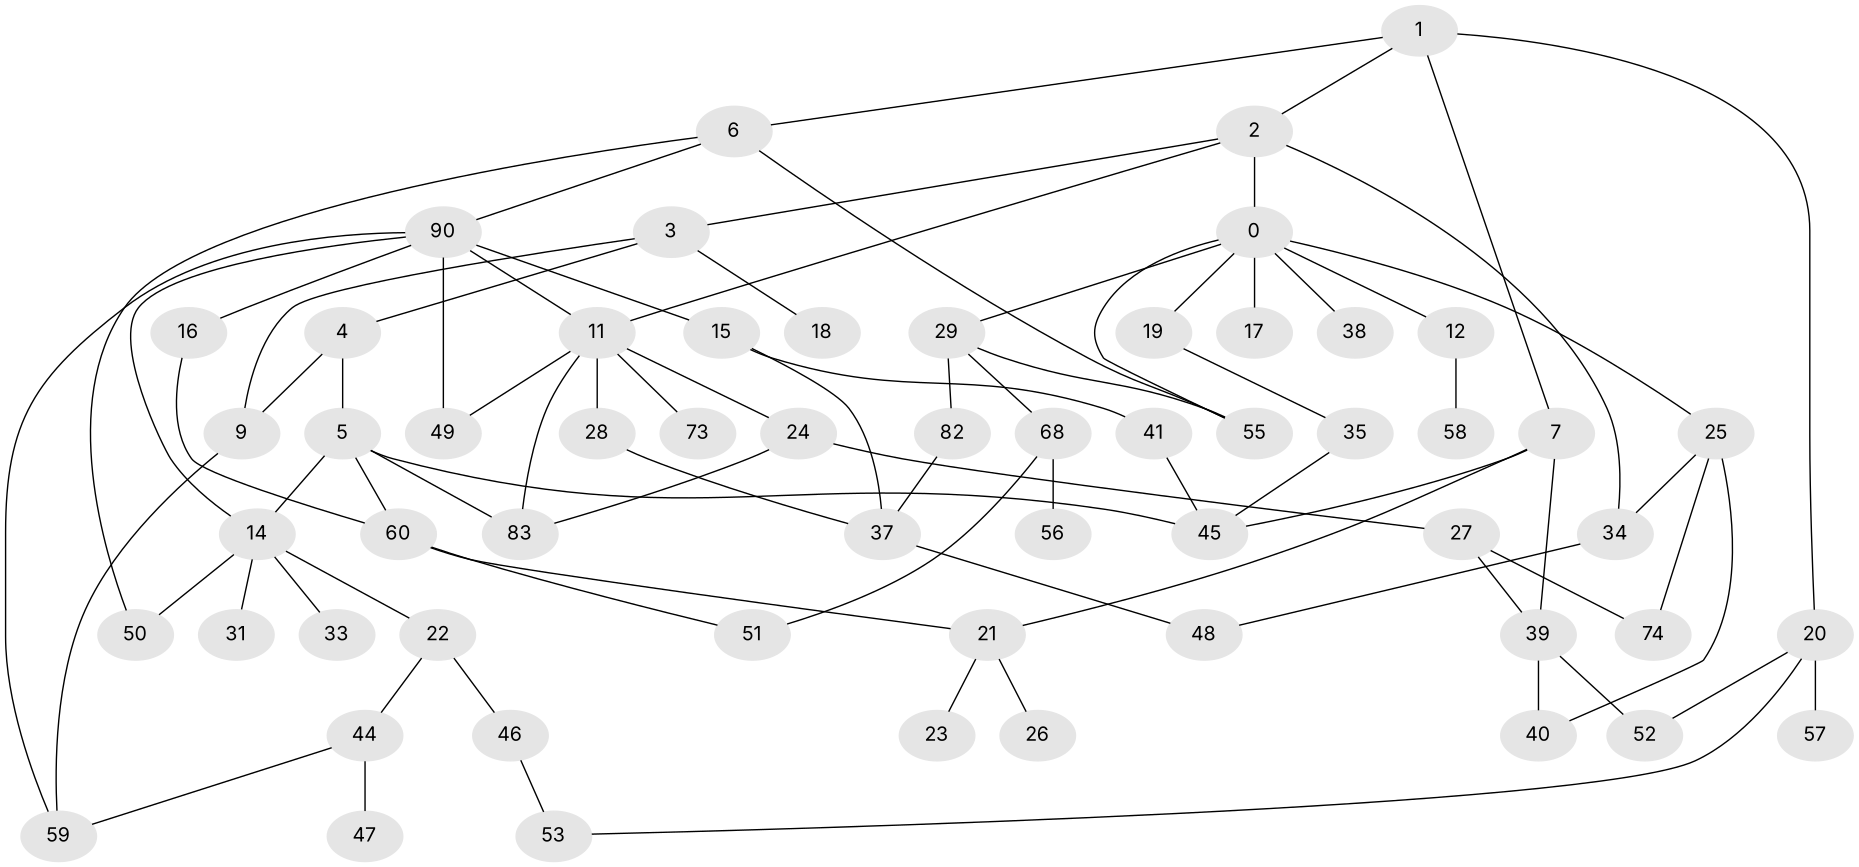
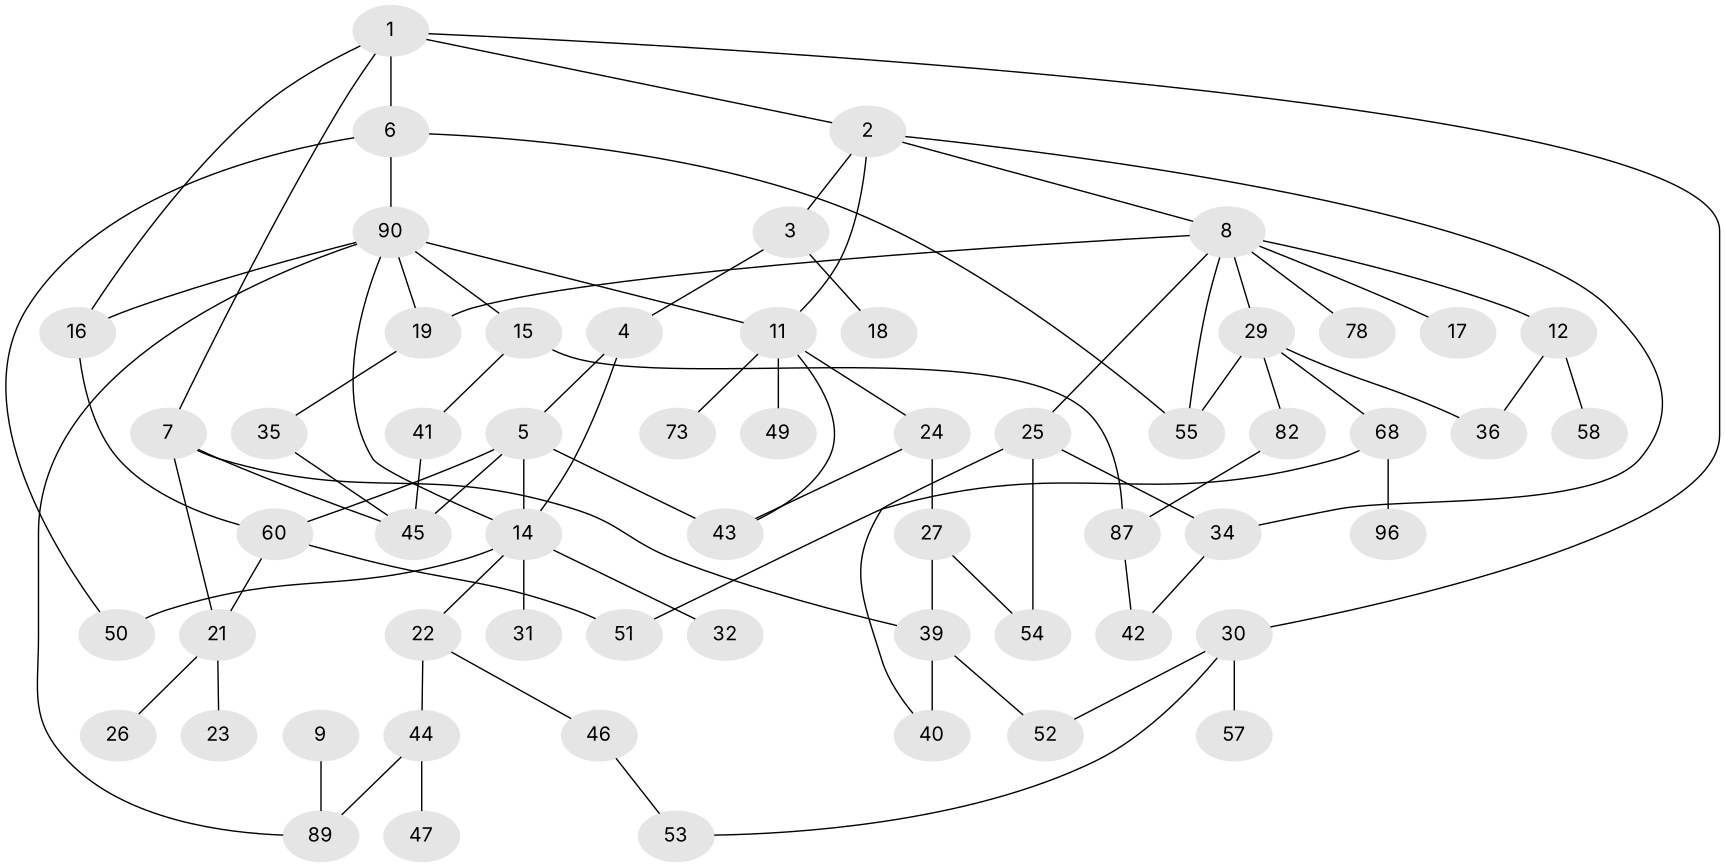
none -> (208, 159)
(1255, 232) -> (1227, 232)
(406, 276) -> none
(443, 333) -> (407, 283)
(1355, 333) -> (1357, 333)
(292, 383) -> (585, 438)
(597, 434) -> none
none -> (1489, 434)
(520, 534) -> (725, 534)
(883, 534) -> (1122, 534)
(1053, 534) -> (1388, 534)
(337, 635) -> (725, 635)
(1204, 635) -> (1134, 635)
(1653, 635) -> (1033, 635)
(1815, 635) -> (1234, 635)
(59, 836) -> (321, 836)
